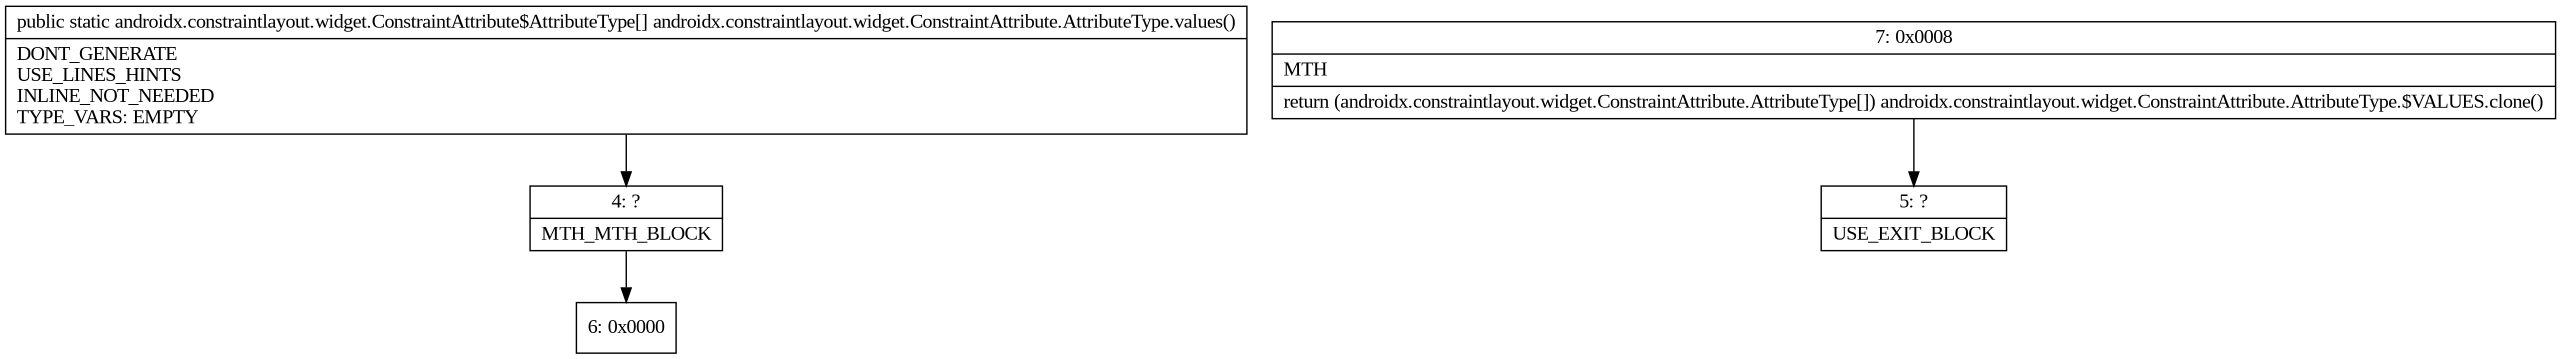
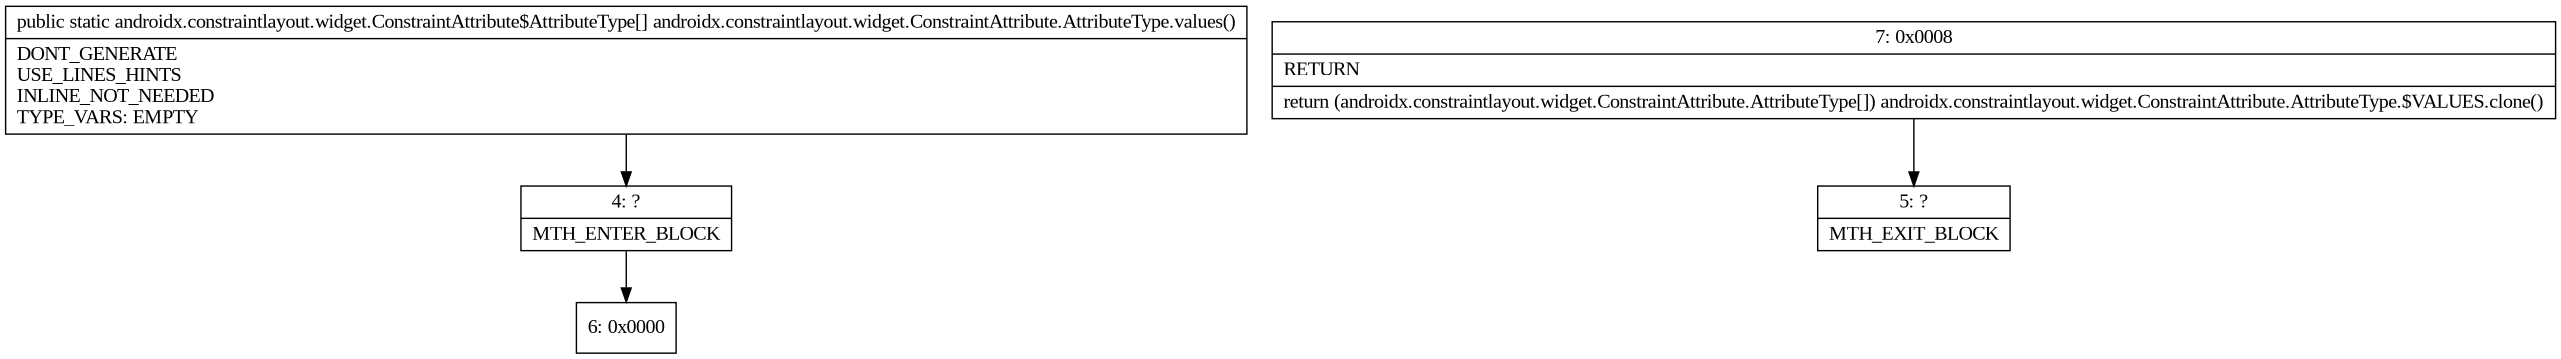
(1305, 70) -> (1322, 70)
(626, 234) -> (626, 234)
(1914, 234) -> (1914, 234)
